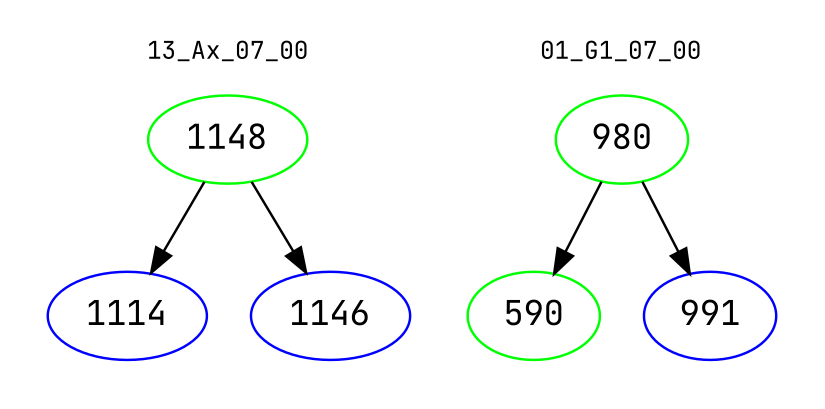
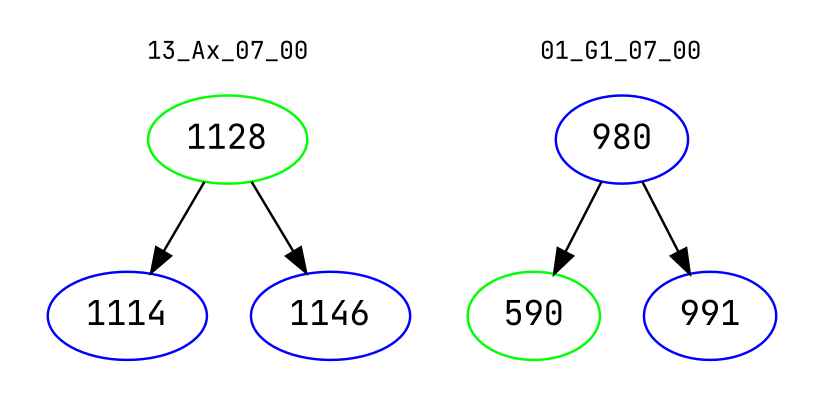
(228, 140) -> (228, 140)
(622, 140) -> (622, 140)
